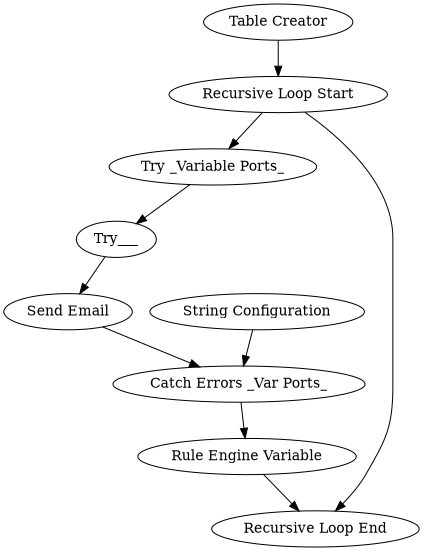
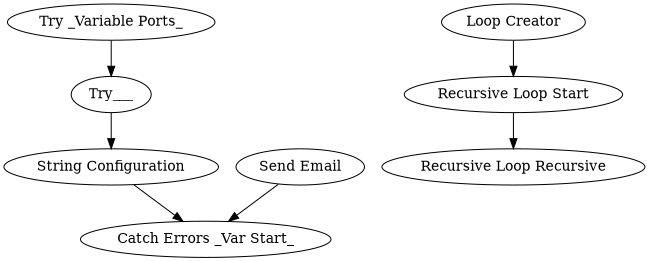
(278, 22) -> (513, 22)
(249, 127) -> none
(95, 271) -> (111, 126)
(239, 384) -> (206, 239)
(247, 457) -> none
(315, 529) -> (513, 167)
